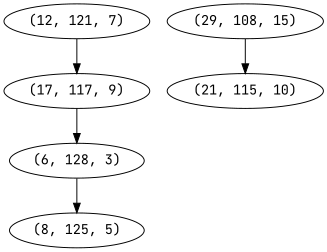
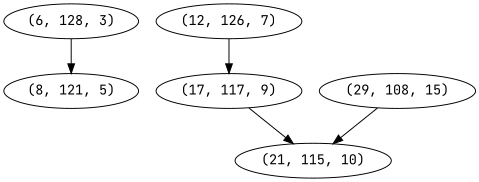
(77, 21) -> (229, 21)
(77, 121) -> (267, 123)
(77, 230) -> (71, 91)
